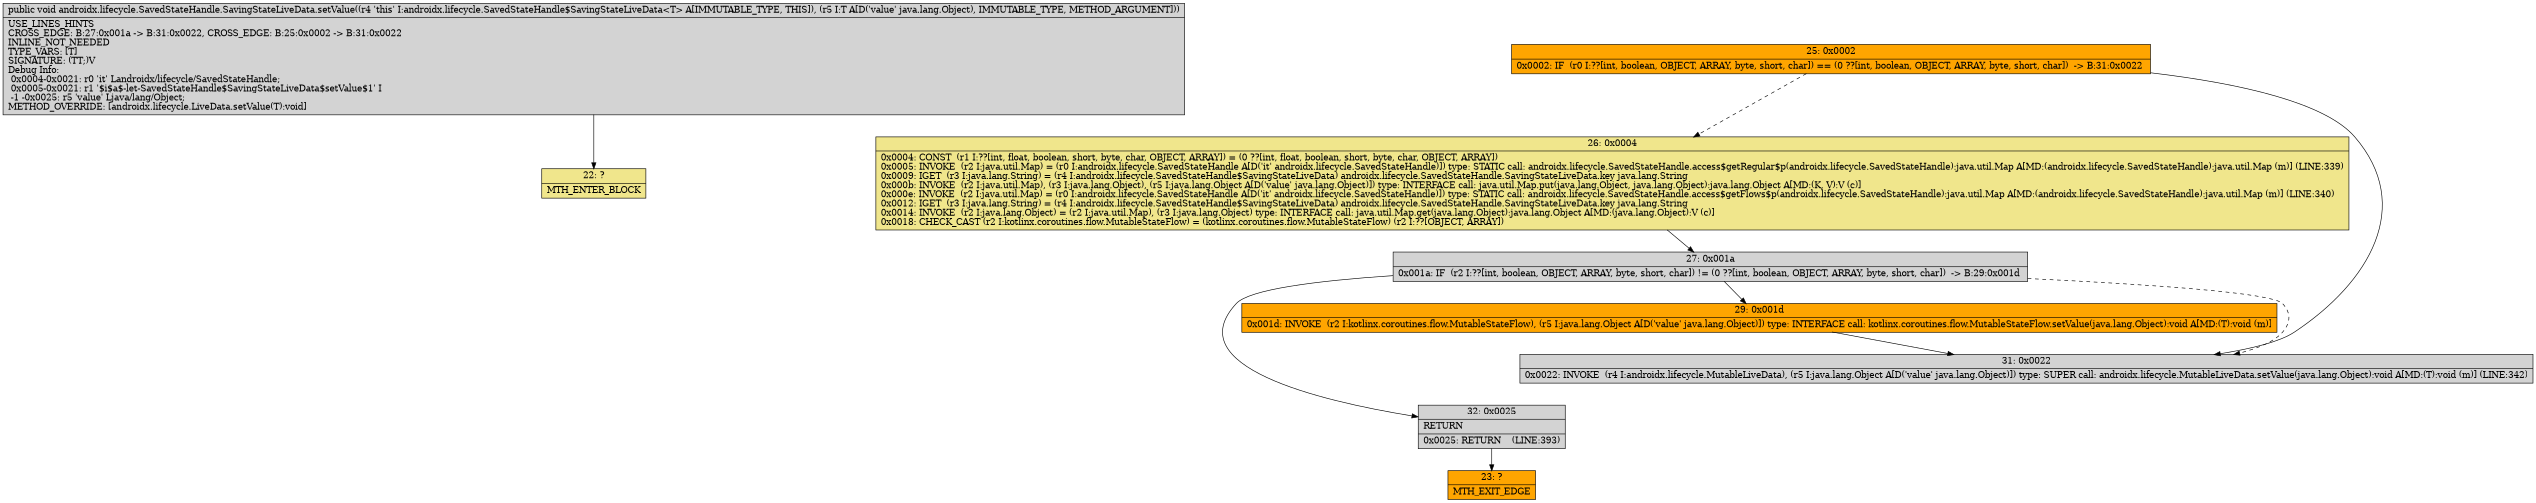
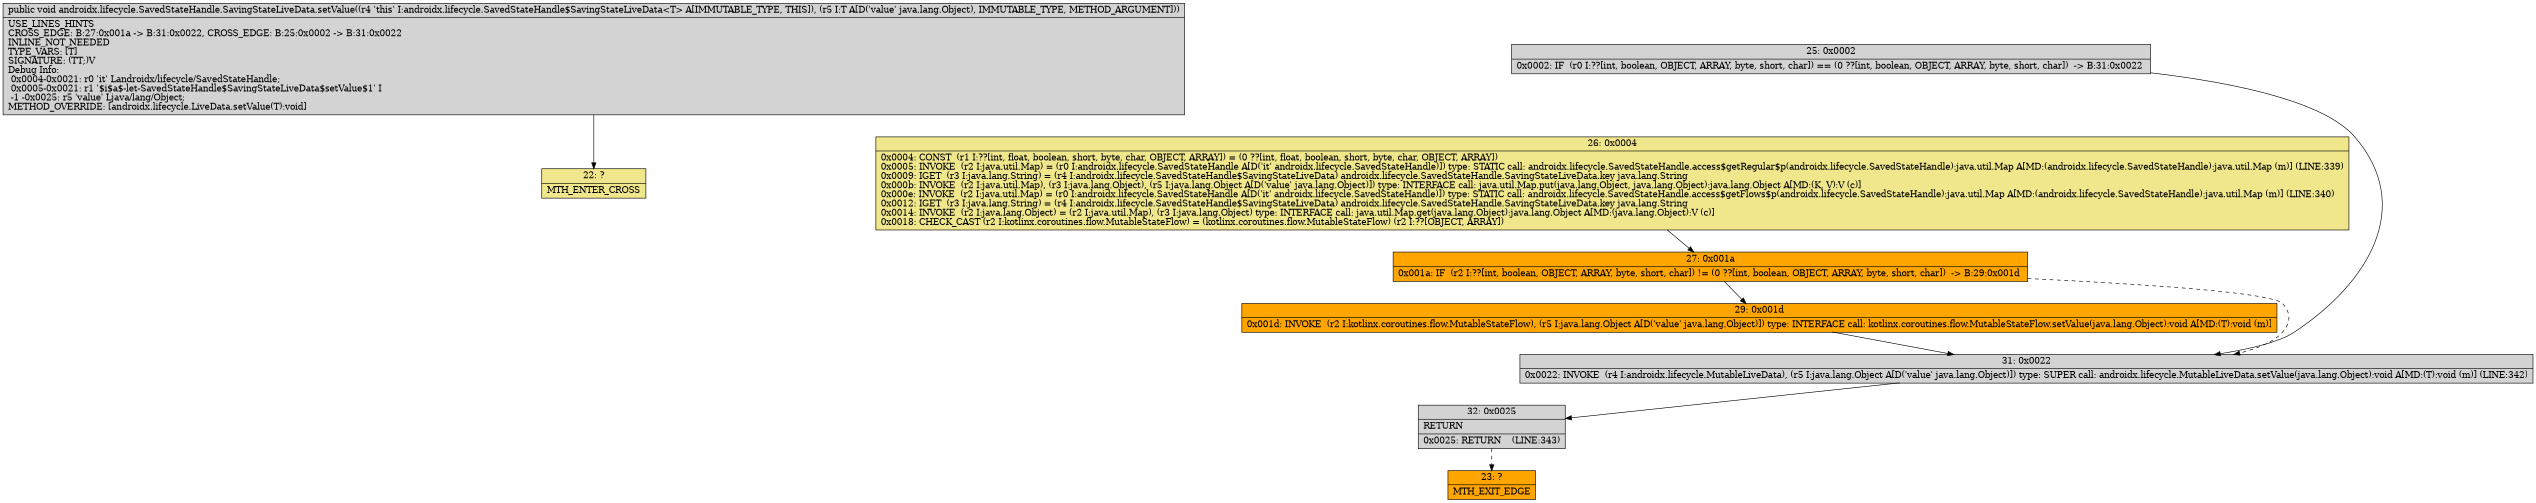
(1831, 59) -> (1831, 59)
(1753, 104) -> none
(594, 190) -> (594, 190)
(1710, 267) -> (1710, 267)
(1226, 344) -> (1736, 400)
(1492, 441) -> (1492, 441)
(1492, 457) -> (1492, 457)
